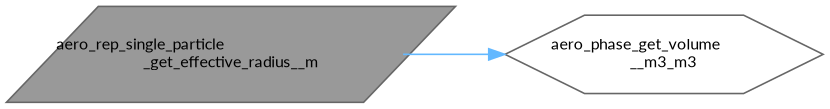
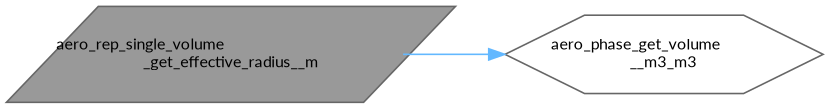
(231, 54) -> (231, 54)
